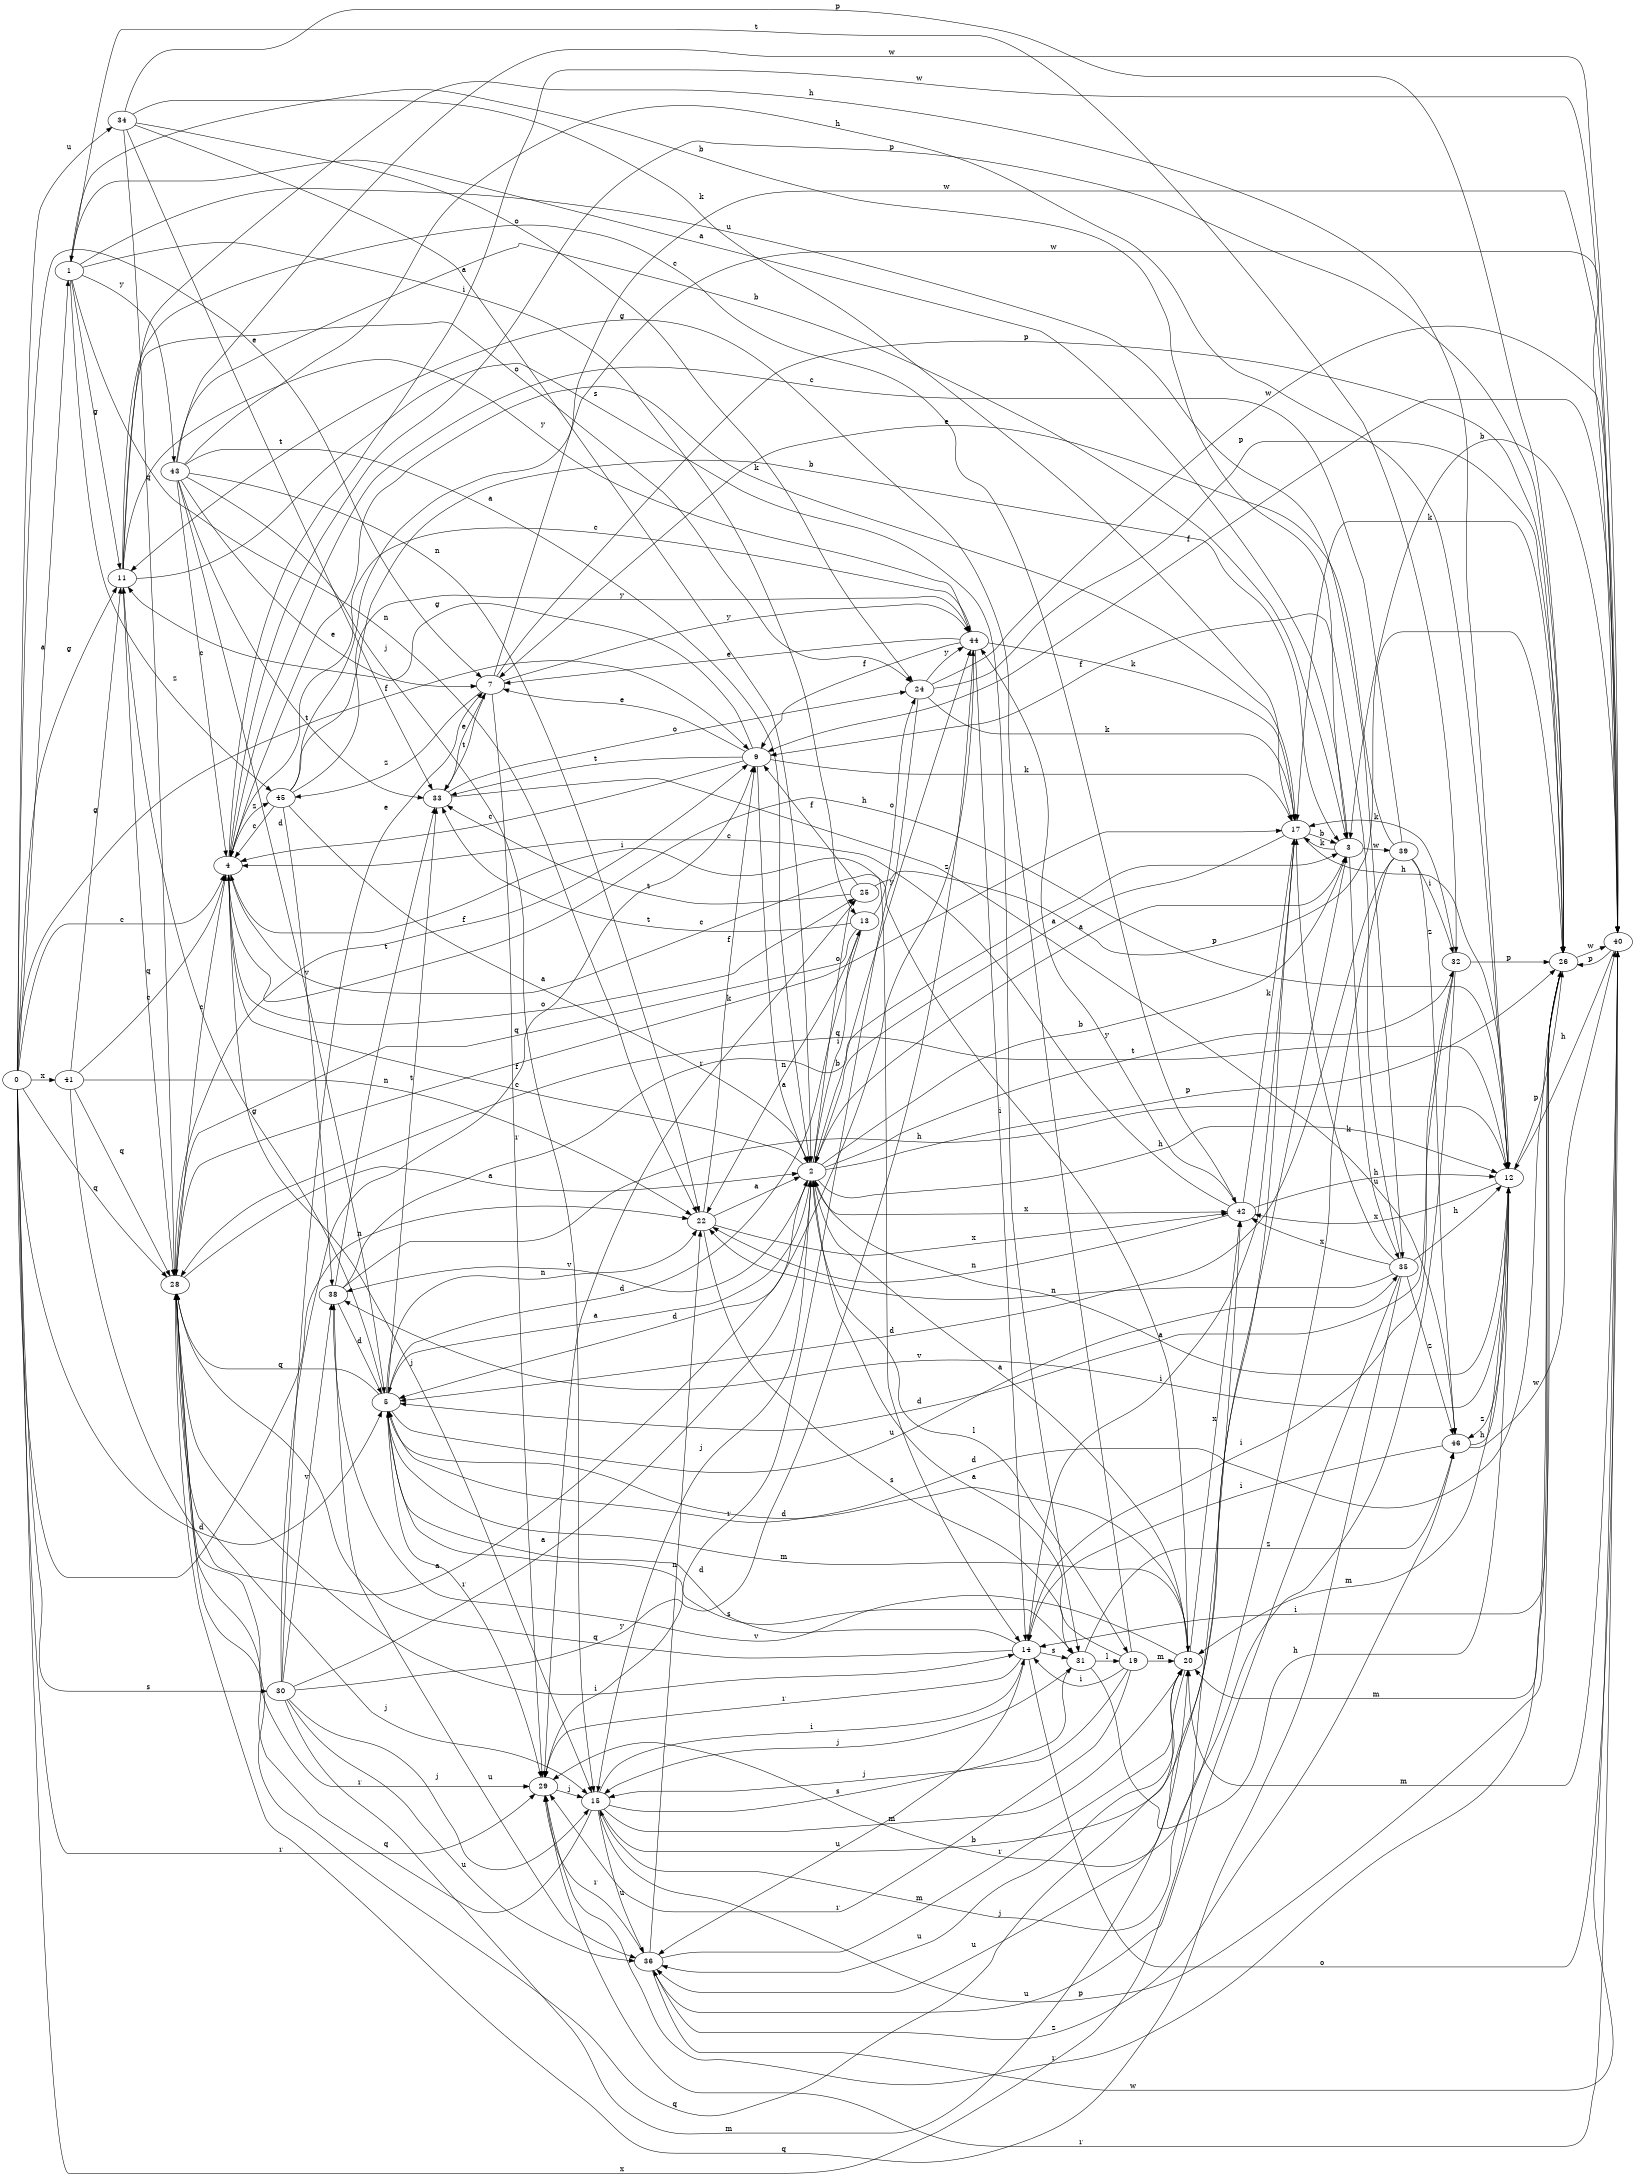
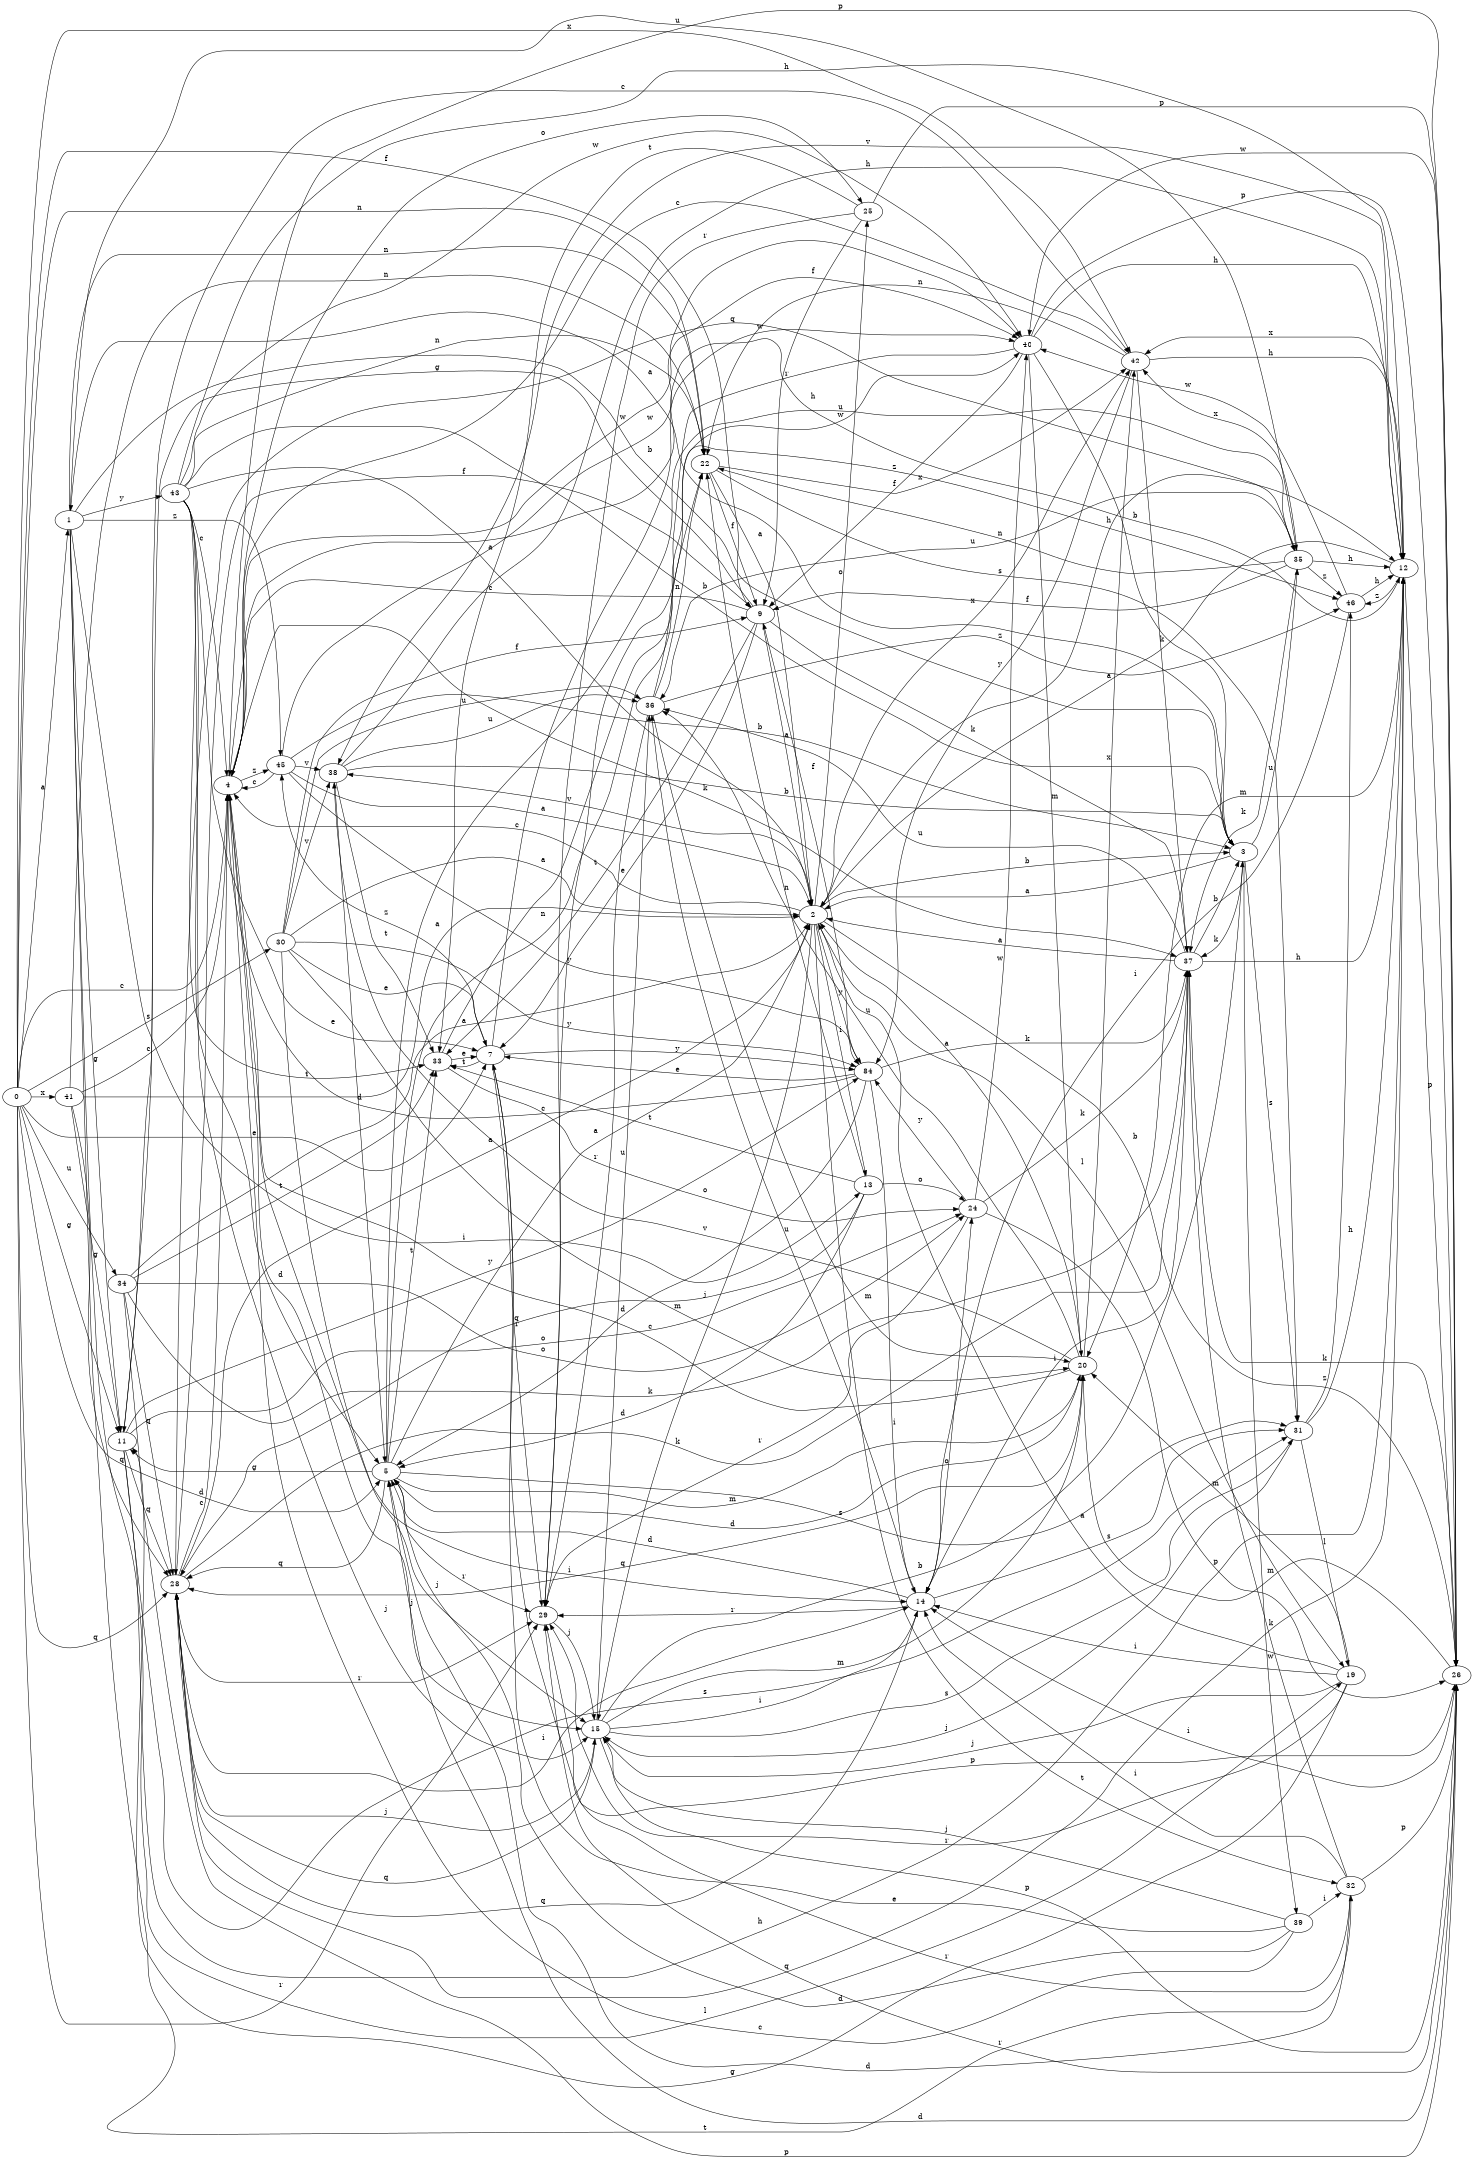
(974, 641) -> (868, 1072)
(1296, 830) -> (1189, 961)
(1189, 1090) -> (1136, 1137)
none -> (1271, 1139)
(1438, 1143) -> none
(1593, 1839) -> (950, 1446)
none -> (147, 1881)
